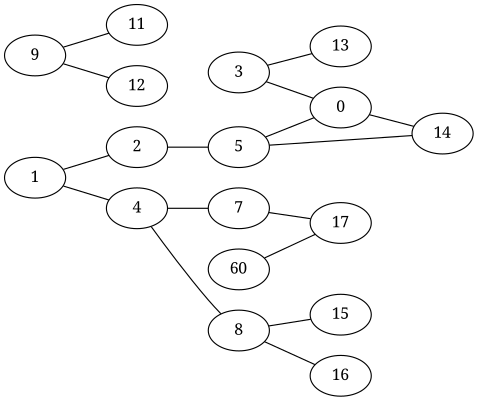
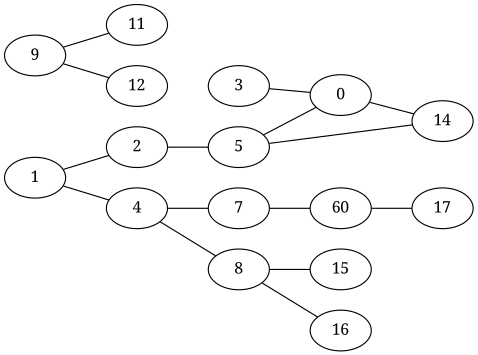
(341, 46) -> none
(290, 216) -> (290, 208)
